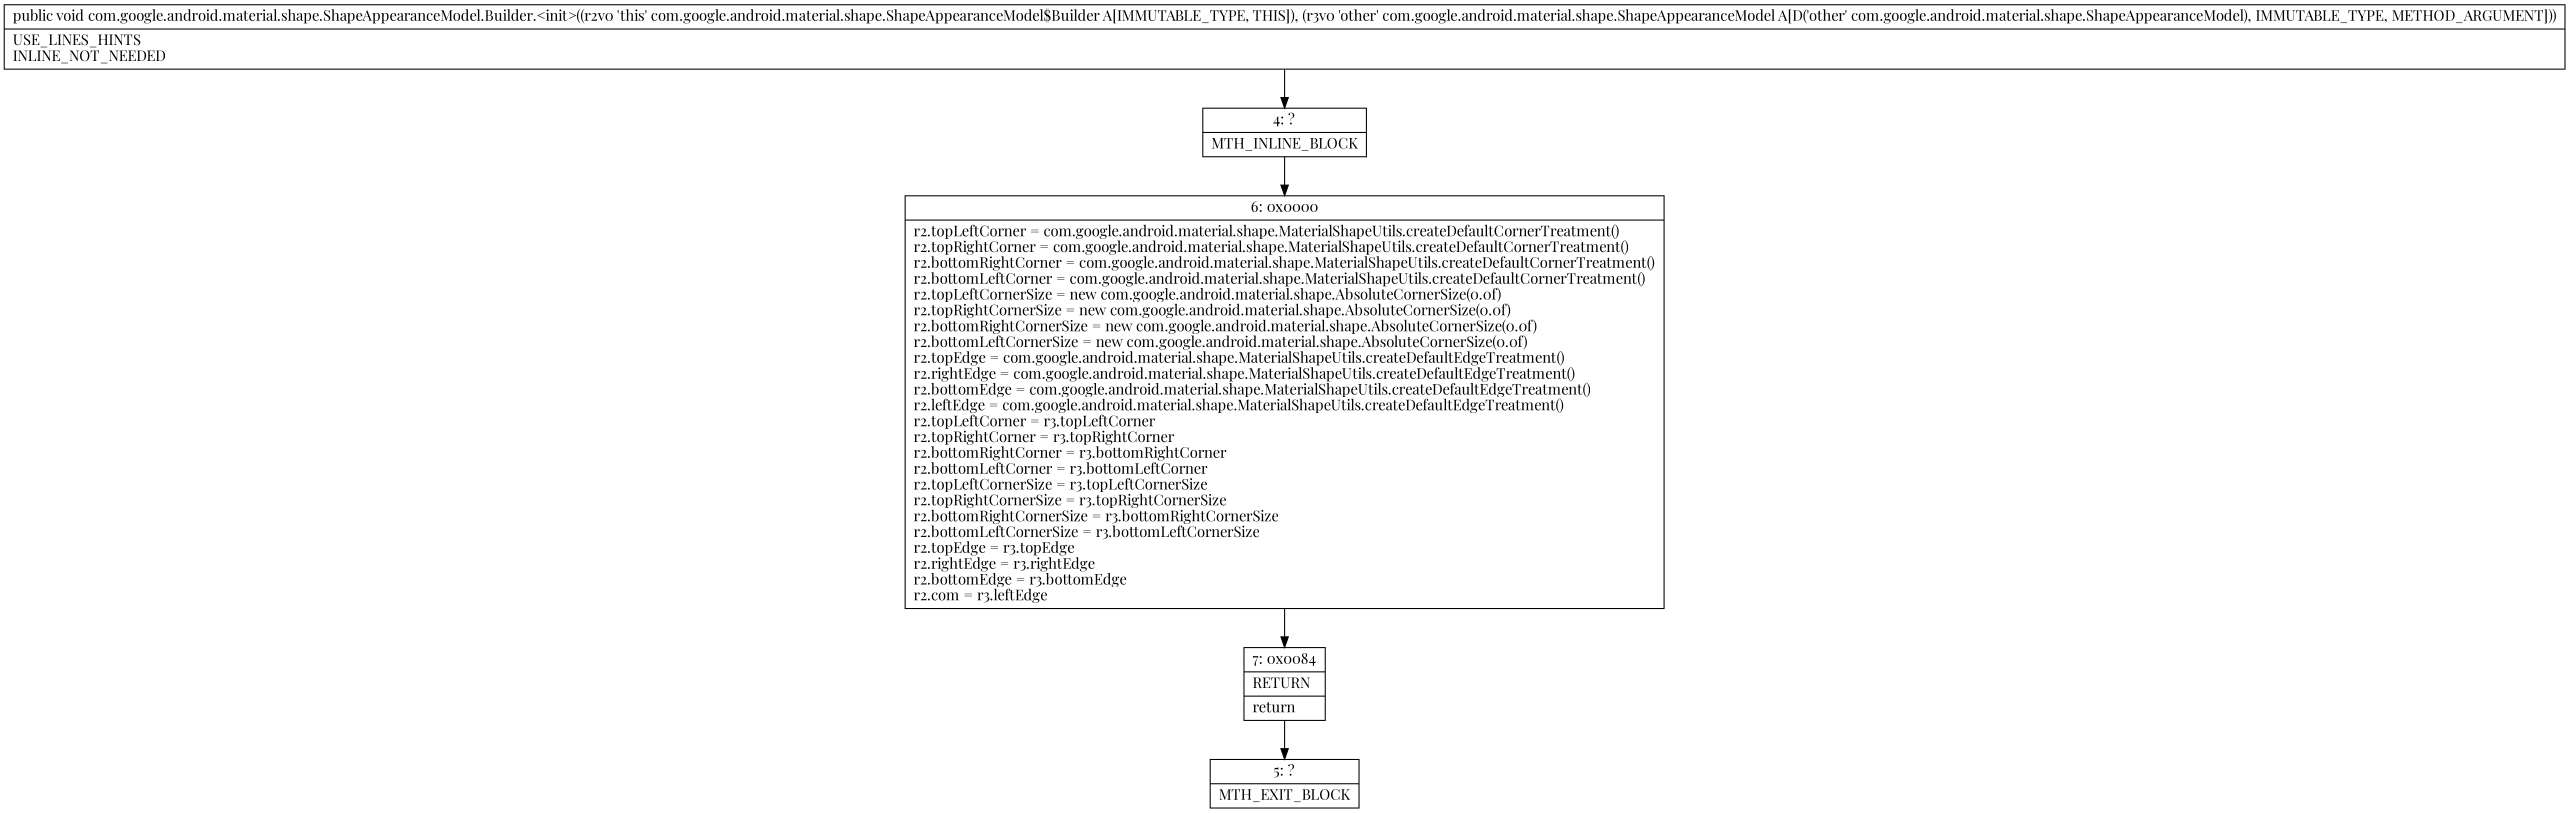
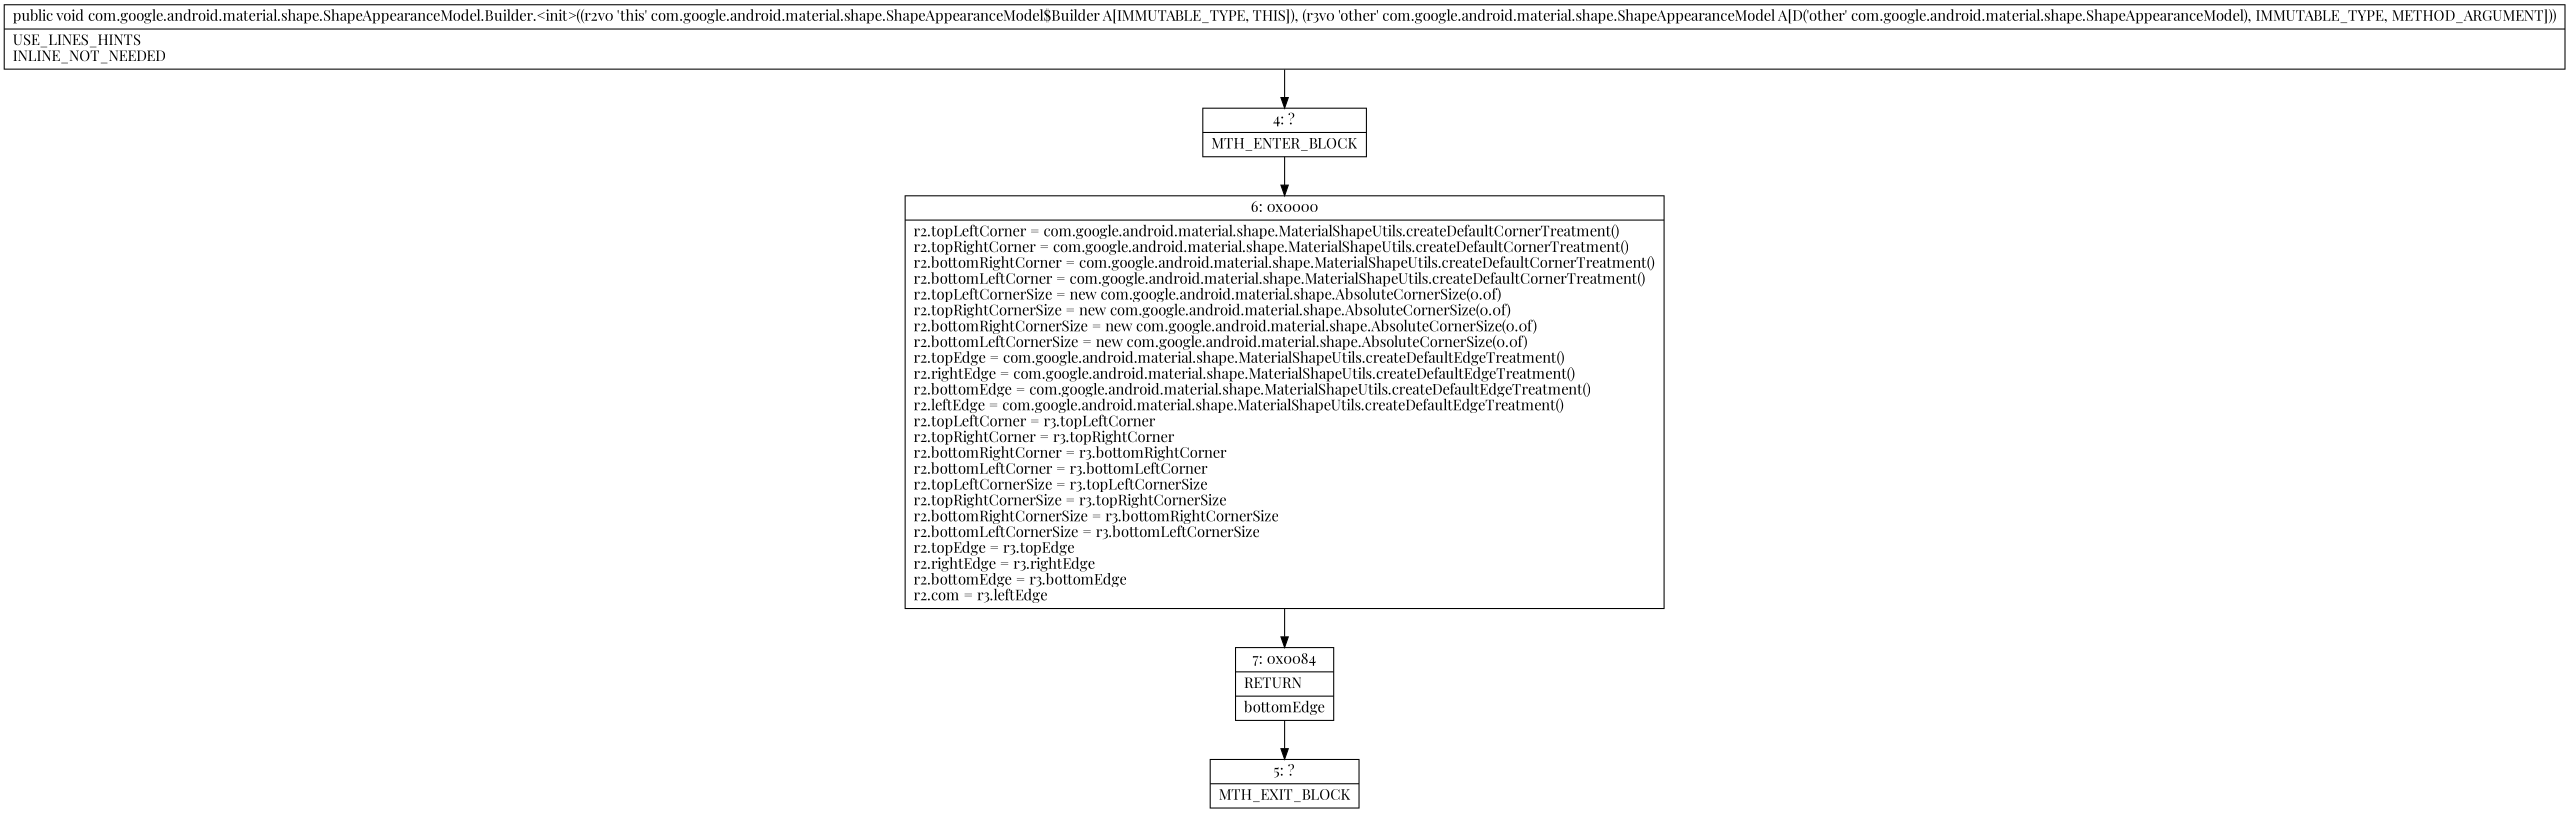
(1285, 144) -> (1285, 144)
(1274, 708) -> (1285, 708)
